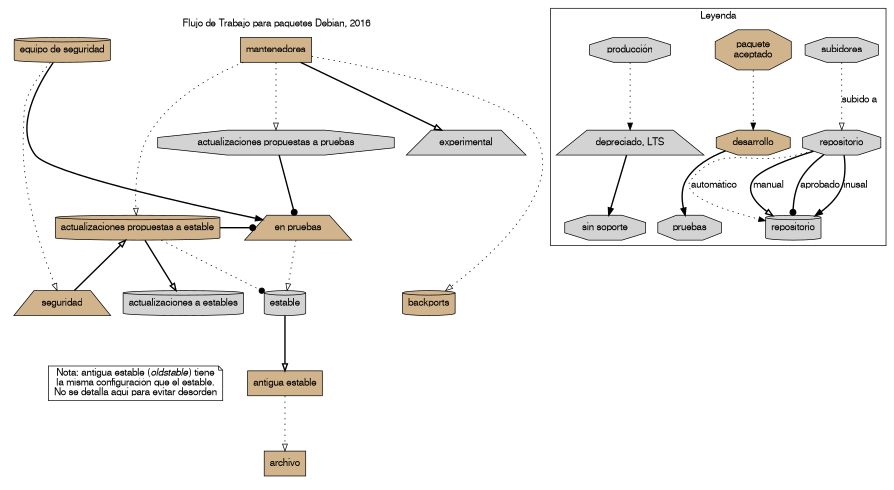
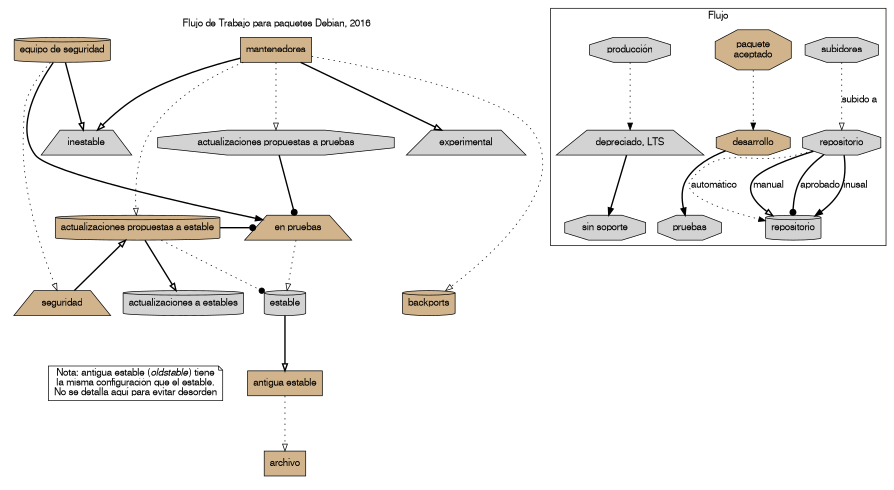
(718, 16) -> (718, 16)
none -> (86, 143)
